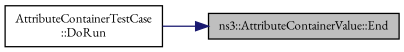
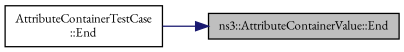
(84, 26) -> (84, 26)
